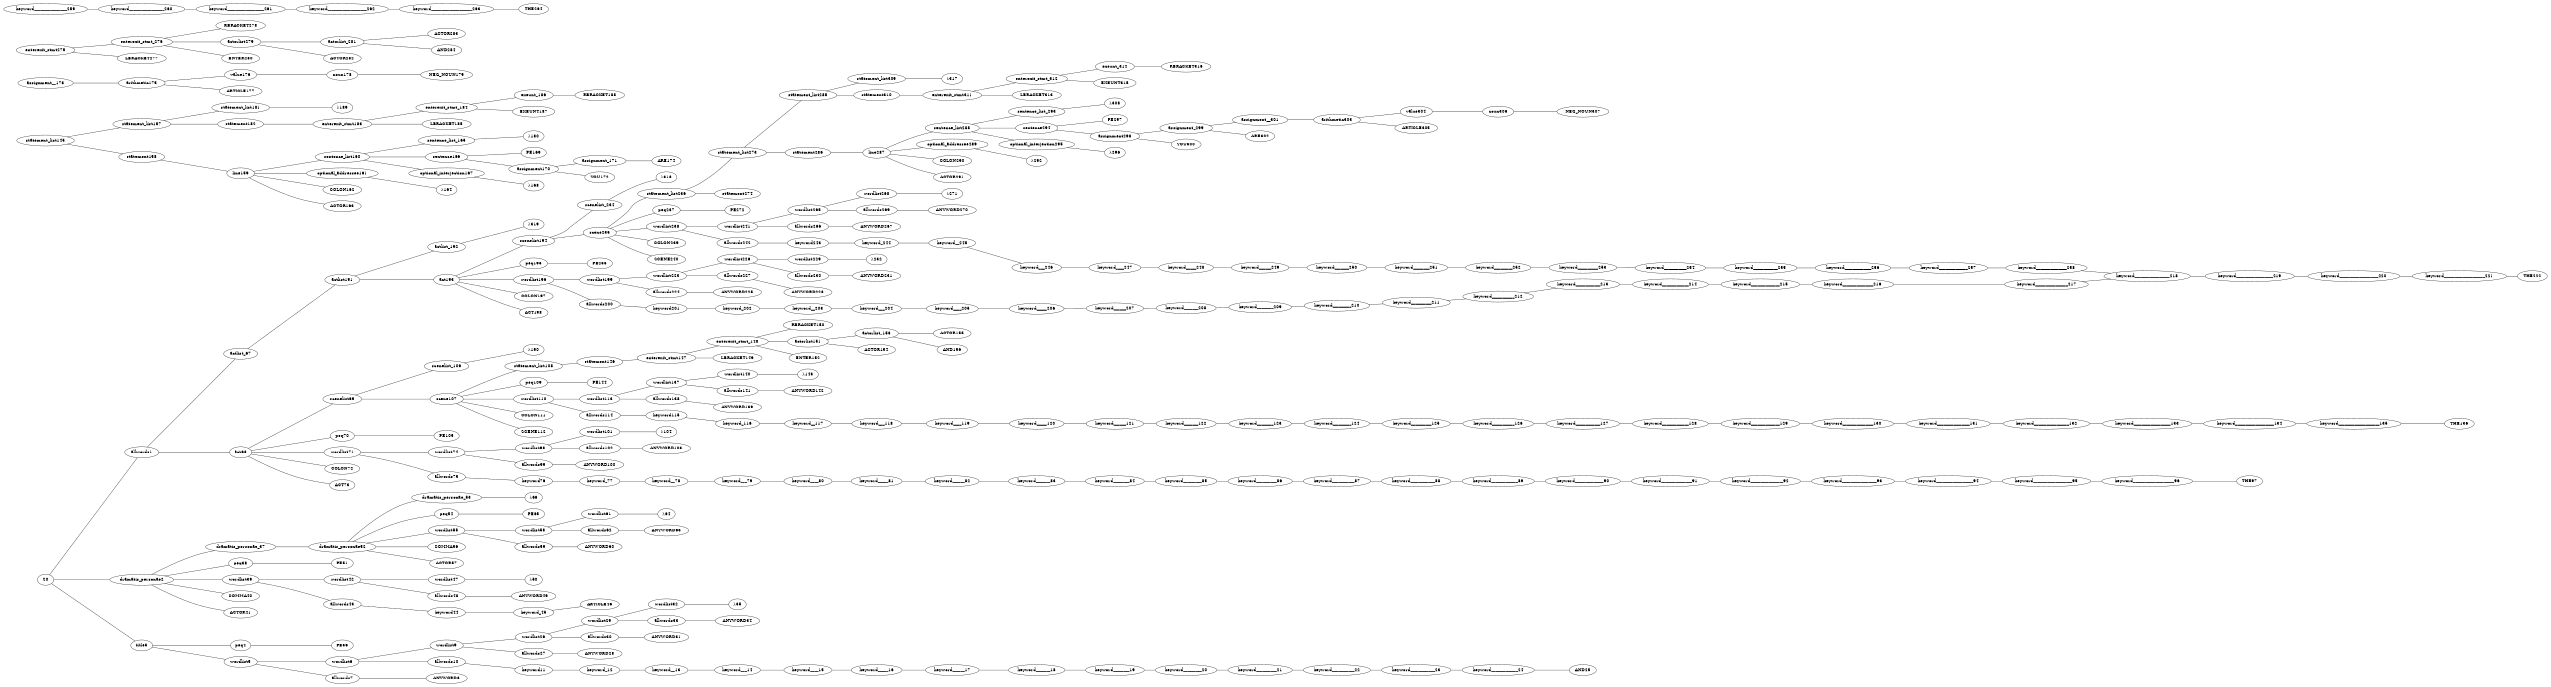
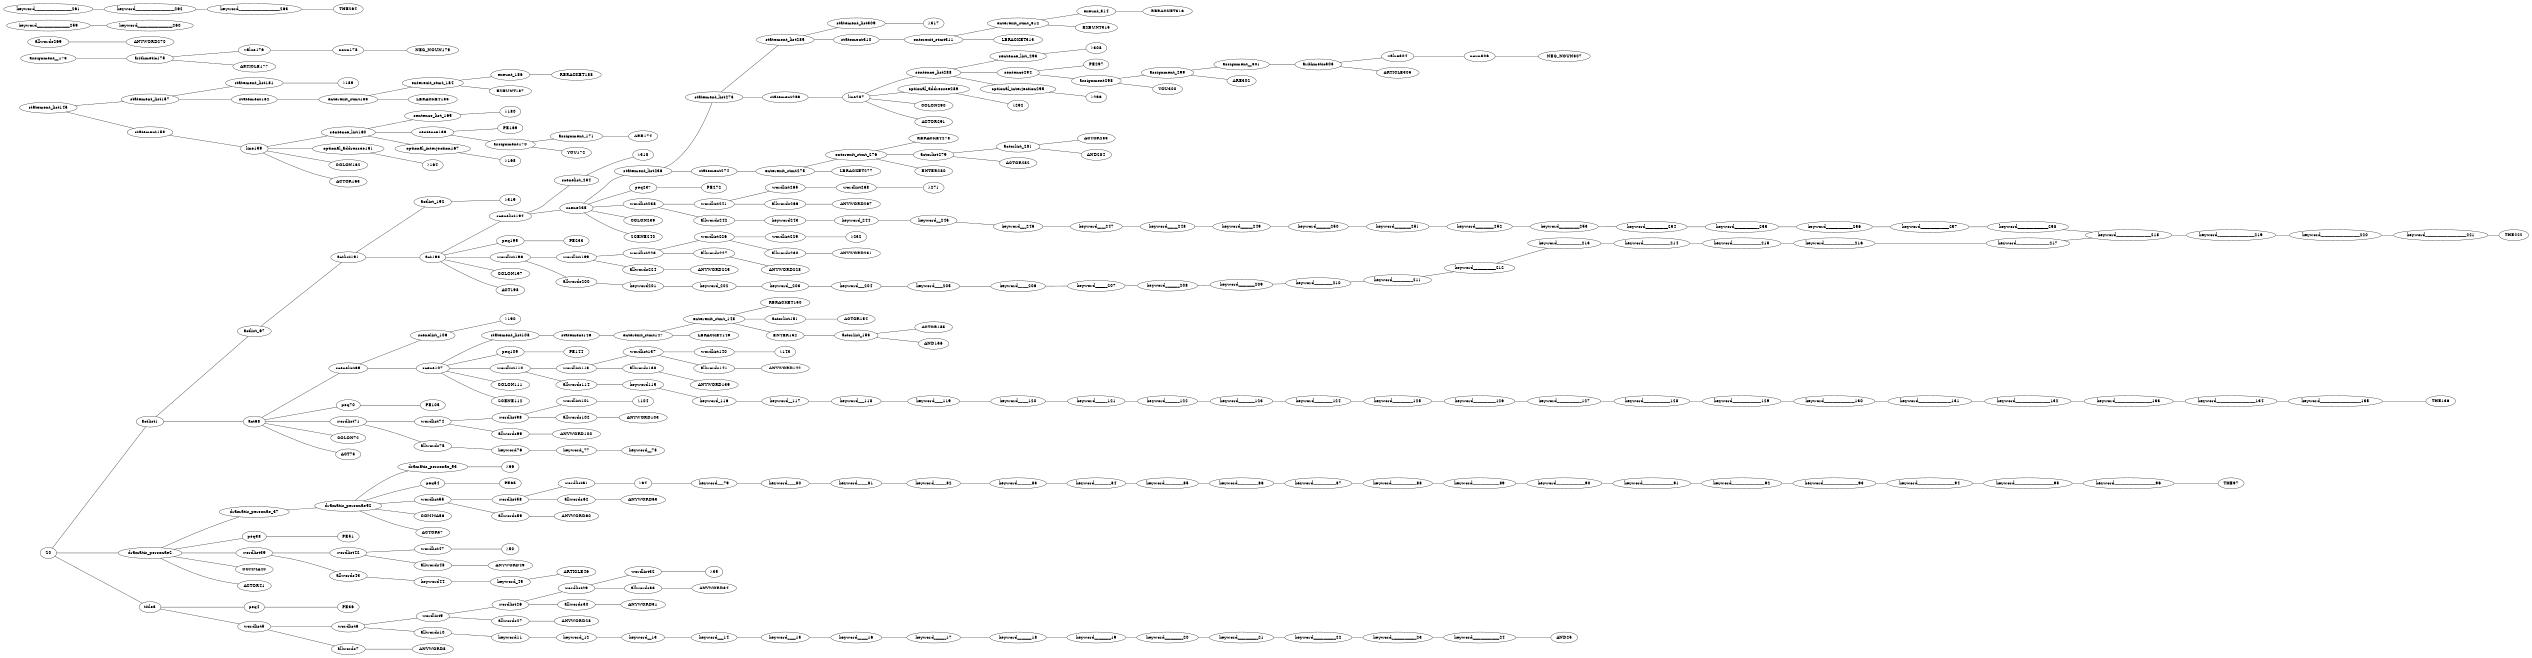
(191, 9) -> none
none -> (746, 171)
(842, 210) -> none
(842, 338) -> (819, 335)
(142, 452) -> (150, 422)
(701, 481) -> (672, 483)
